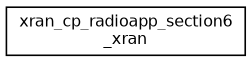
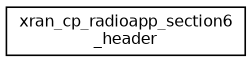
(126, 31) -> (126, 31)
